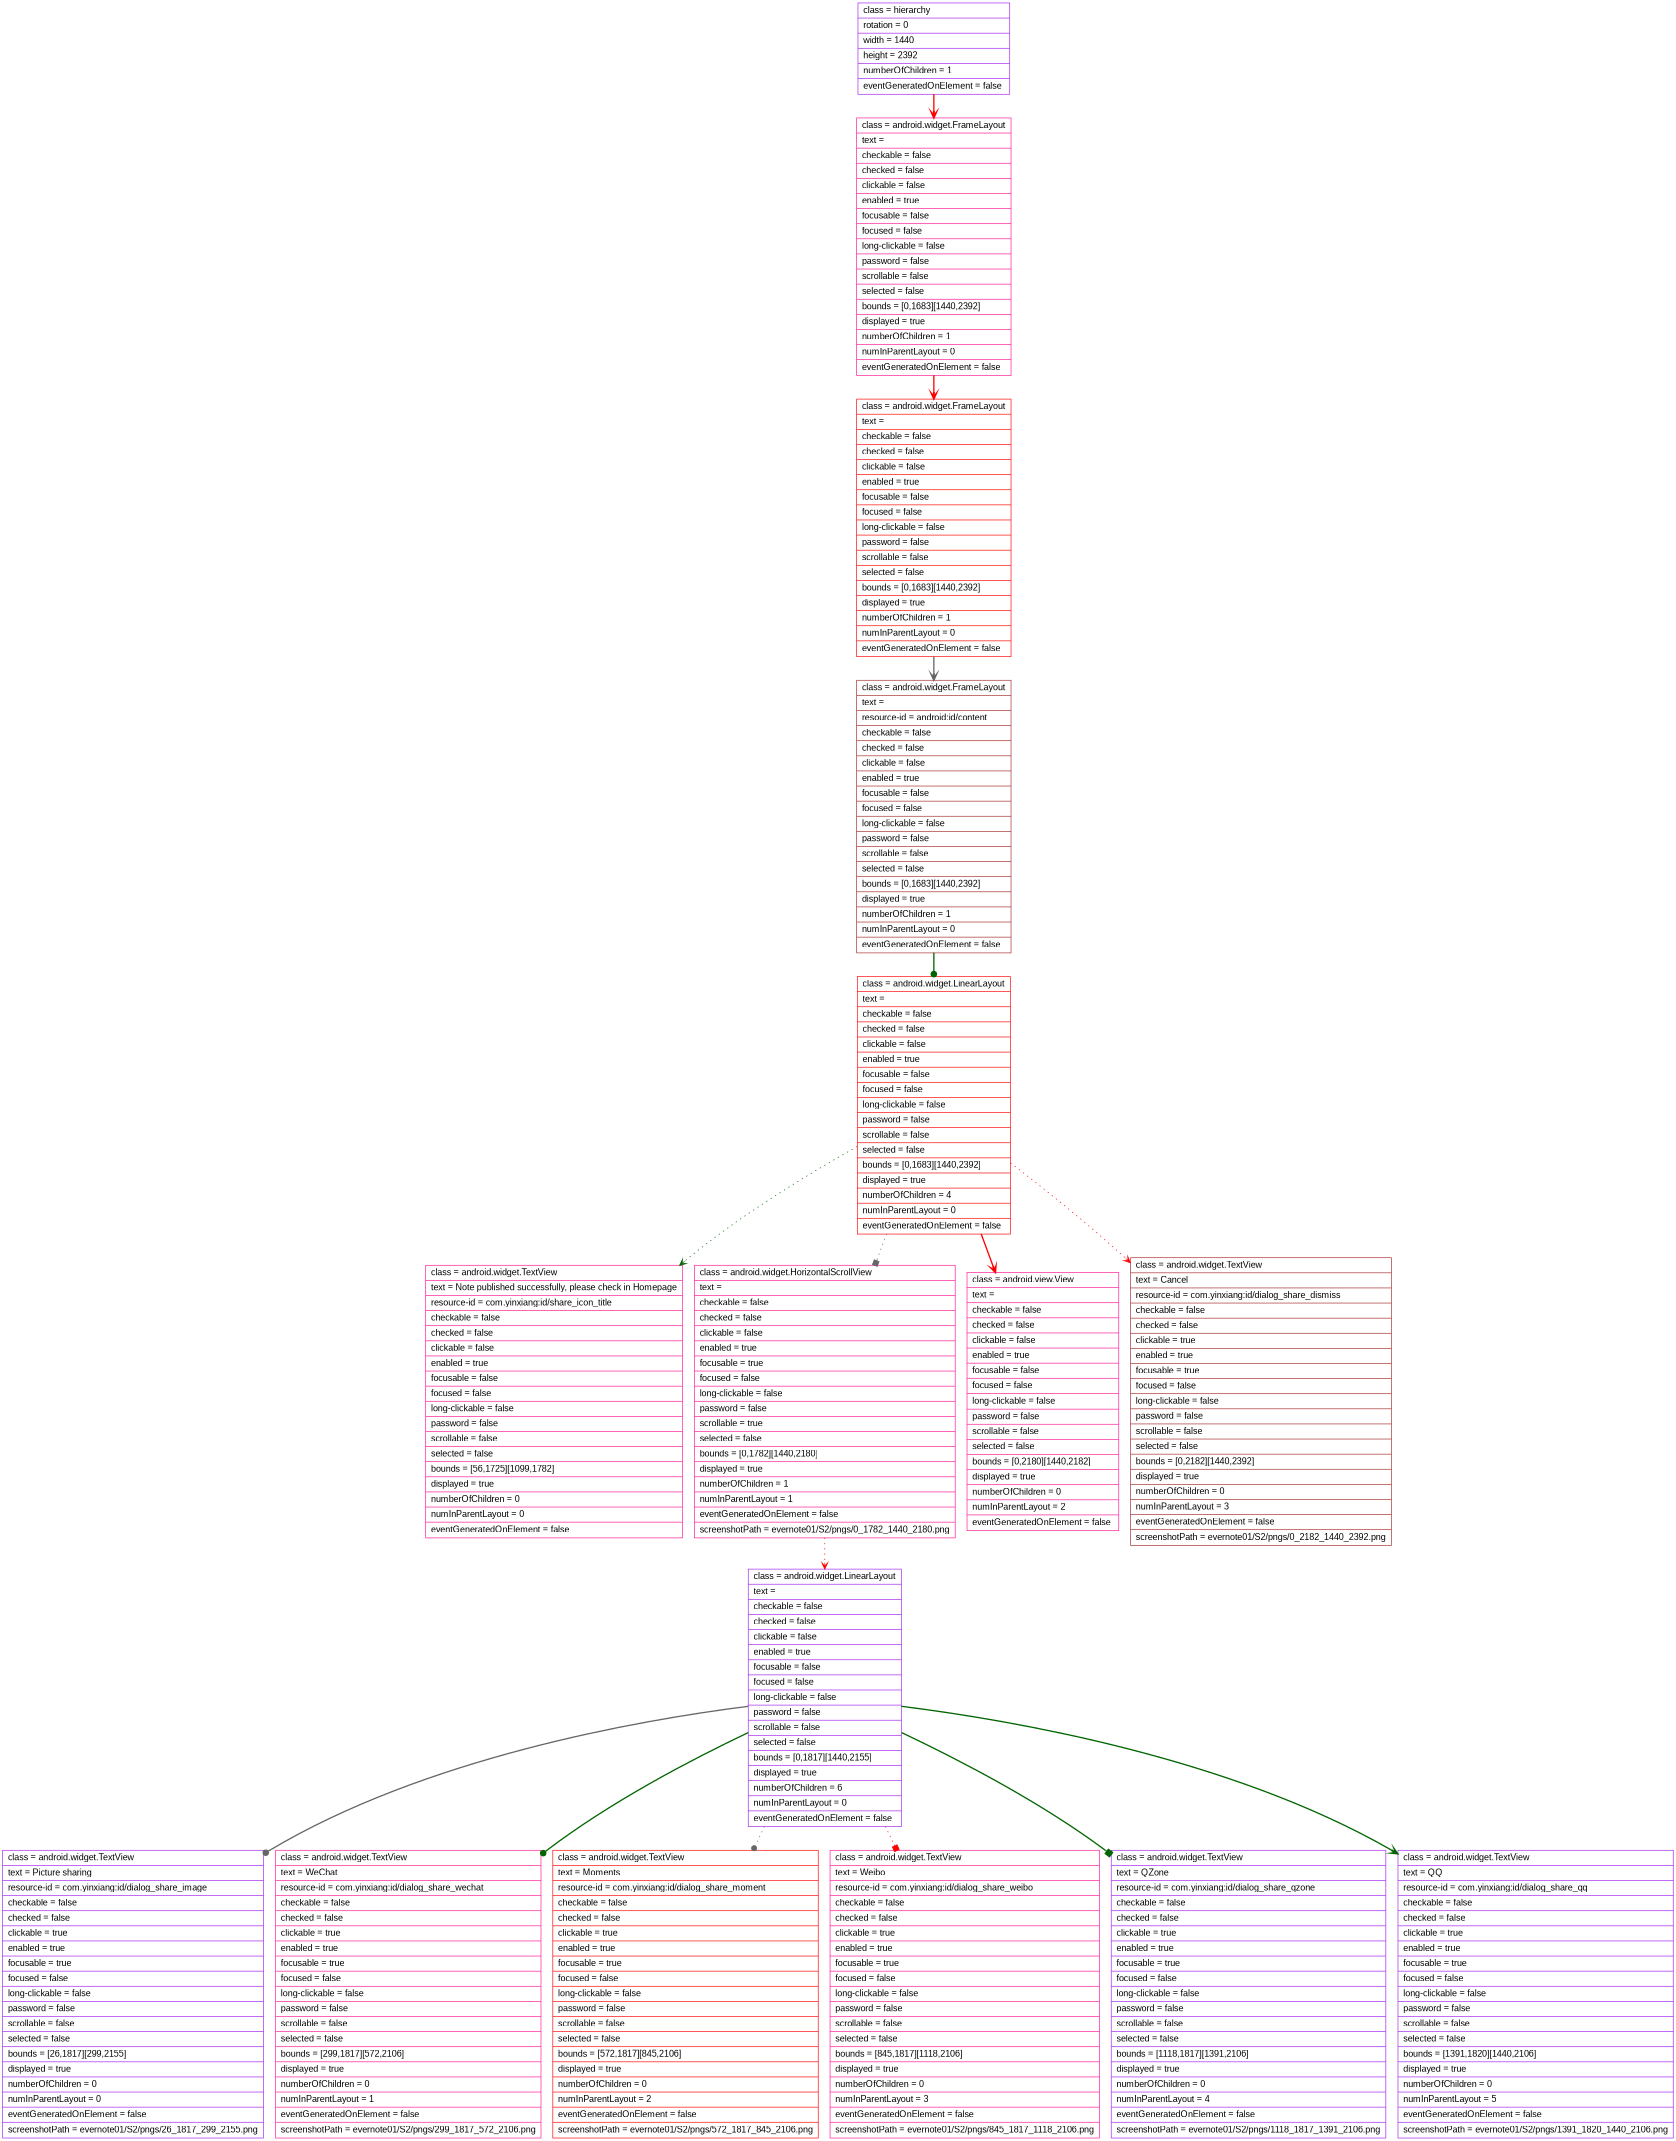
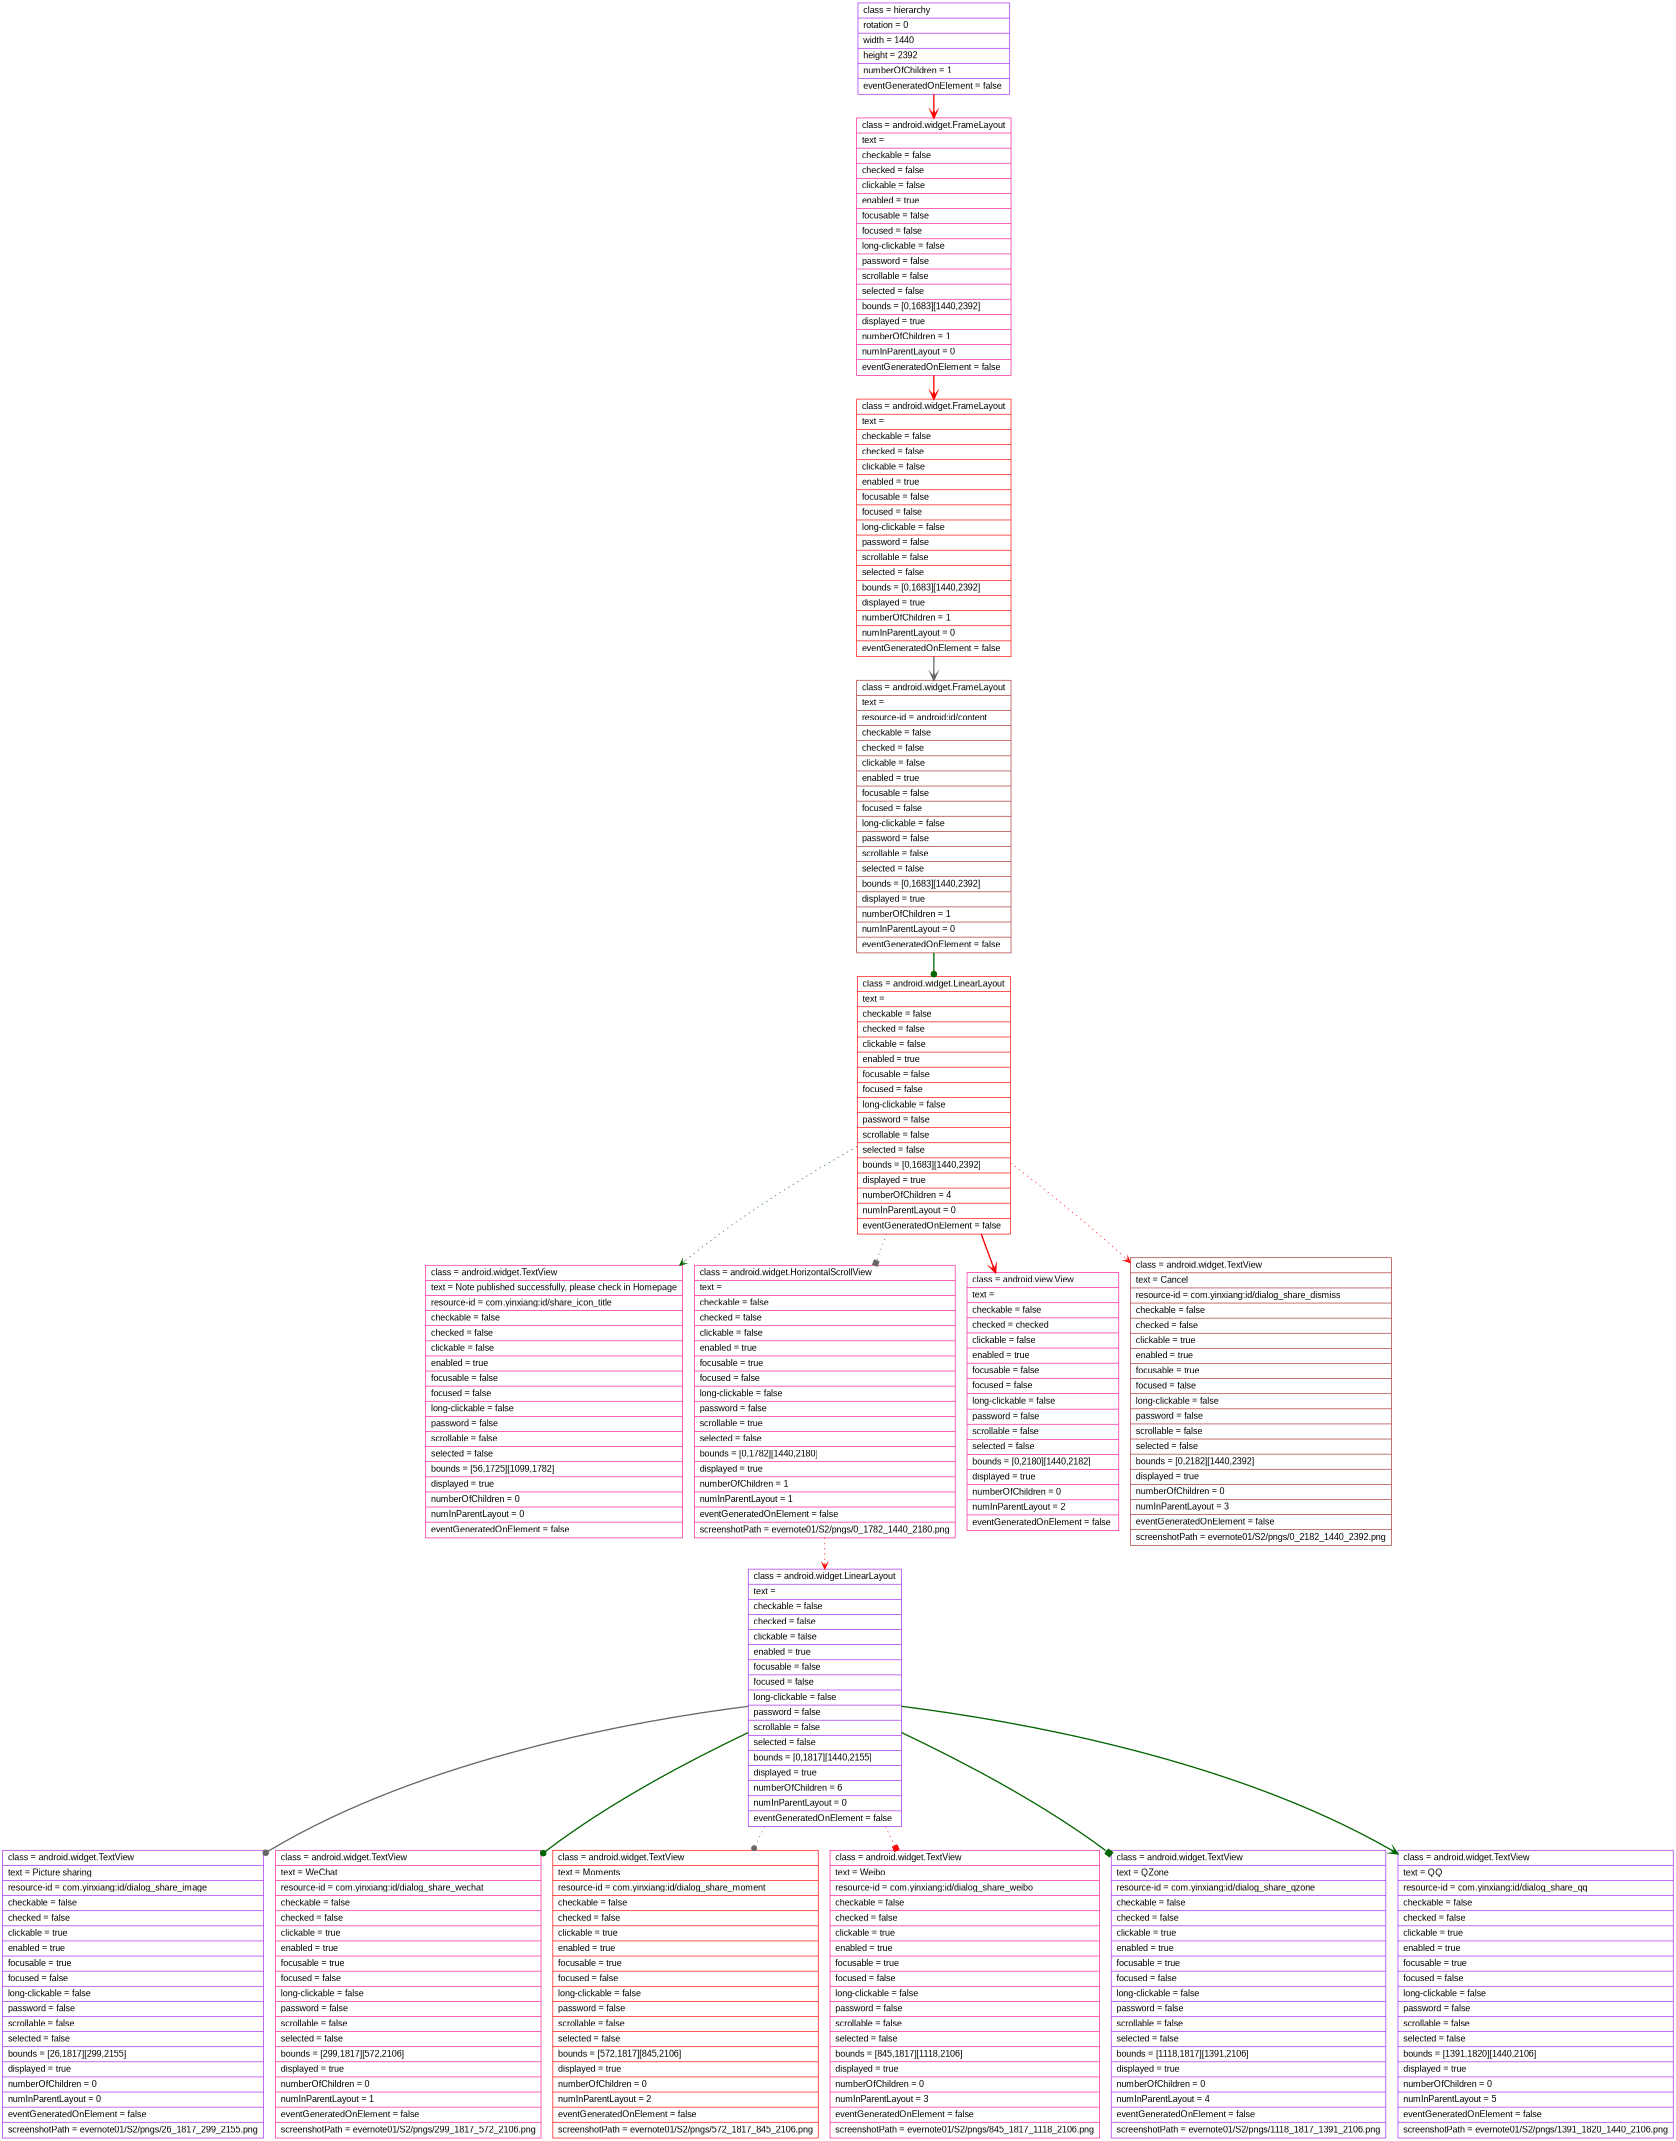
(1003, 1325) -> (1011, 1325)
